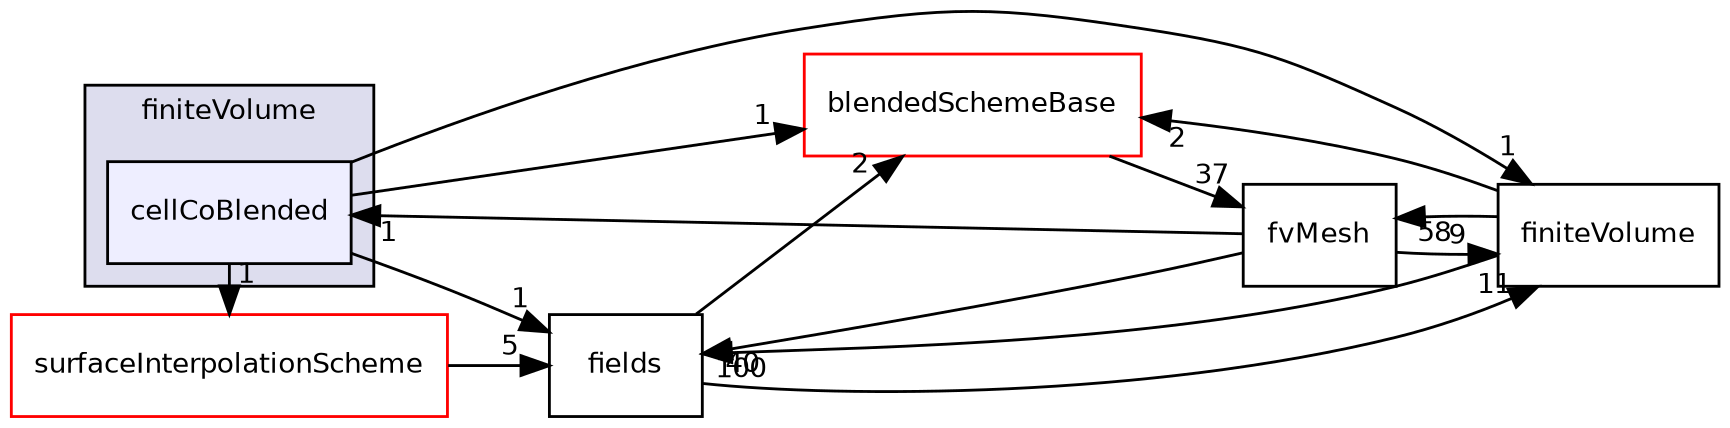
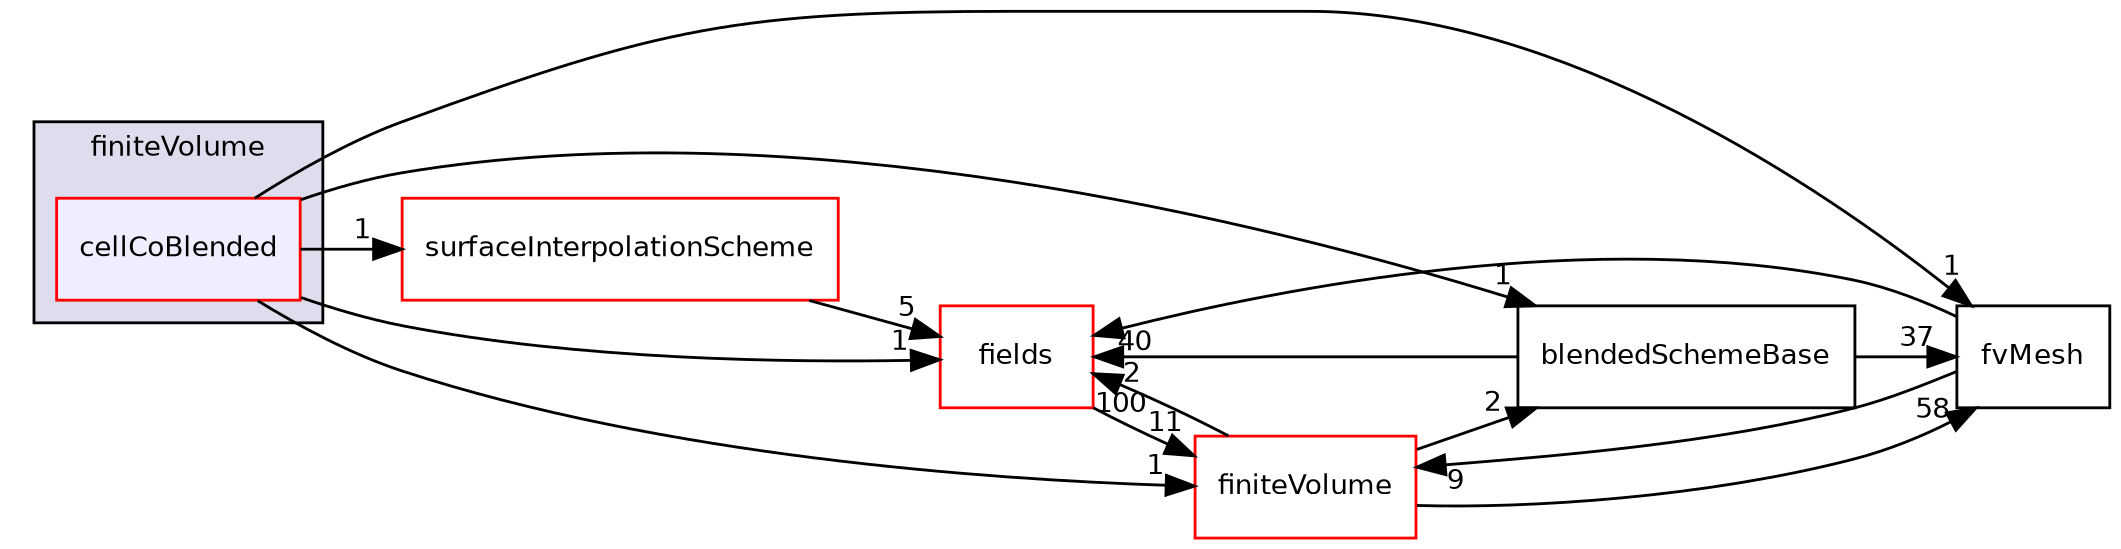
(973, 105) -> (1686, 357)
(229, 213) -> (178, 249)
(855, 226) -> (1120, 11)
(1609, 235) -> (1306, 487)
(788, 244) -> (1321, 357)
(626, 366) -> (1017, 357)
